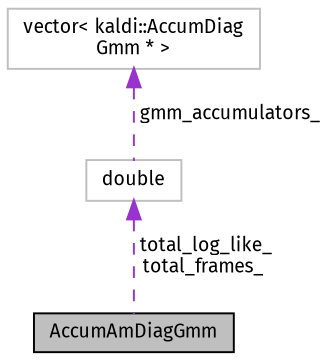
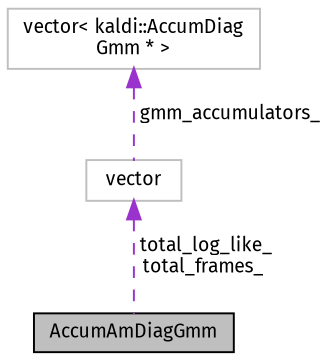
(134, 180) -> (134, 180)
